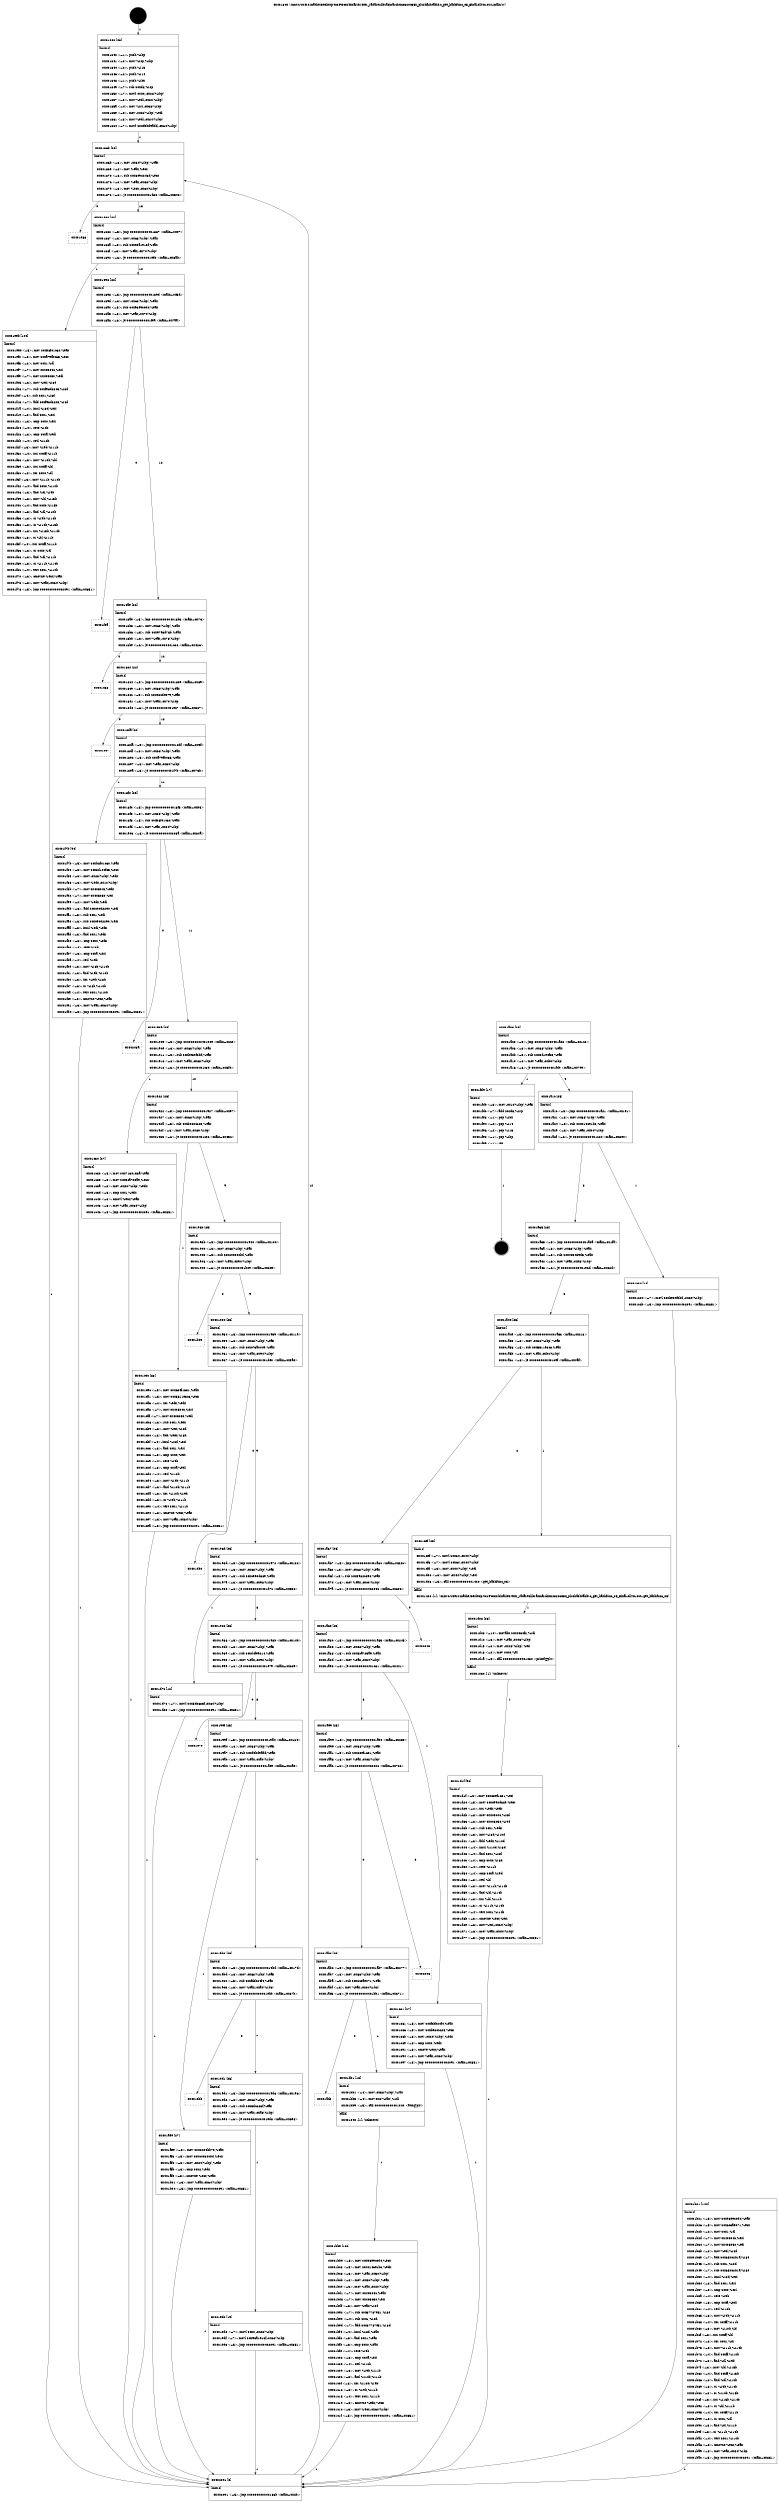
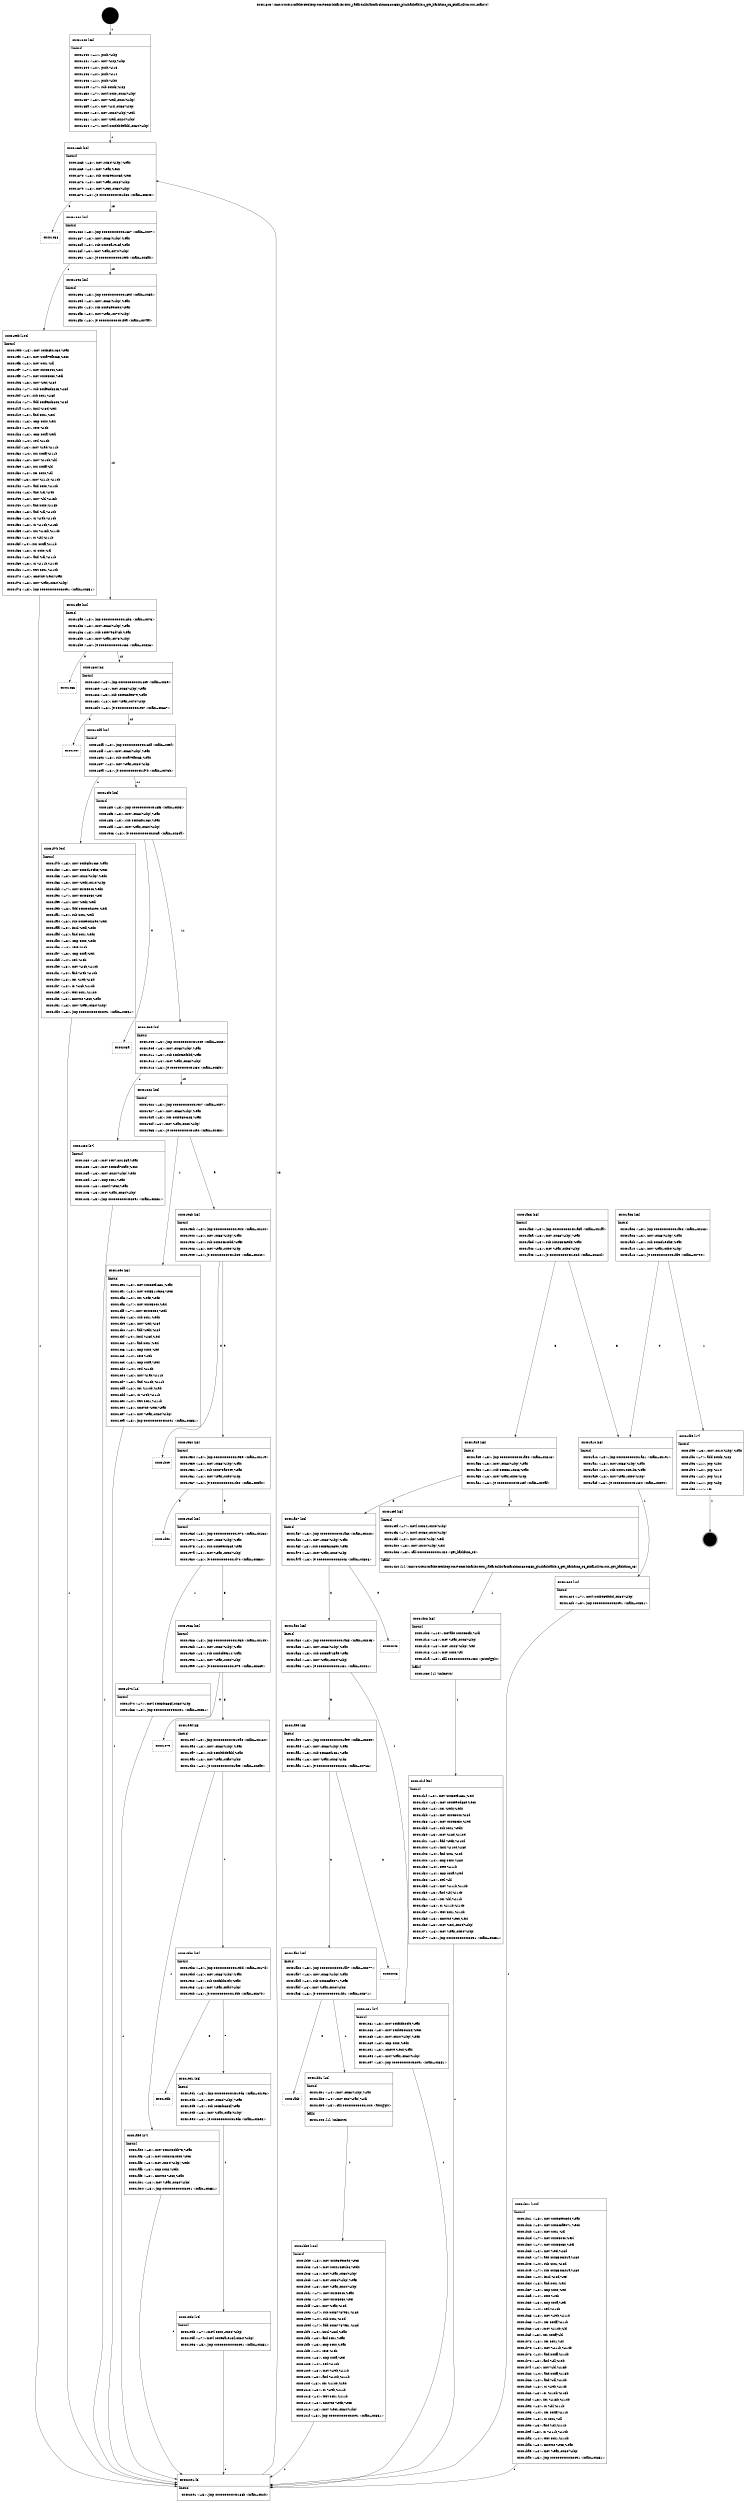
(101, 625) -> none
(579, 1182) -> (593, 1348)
